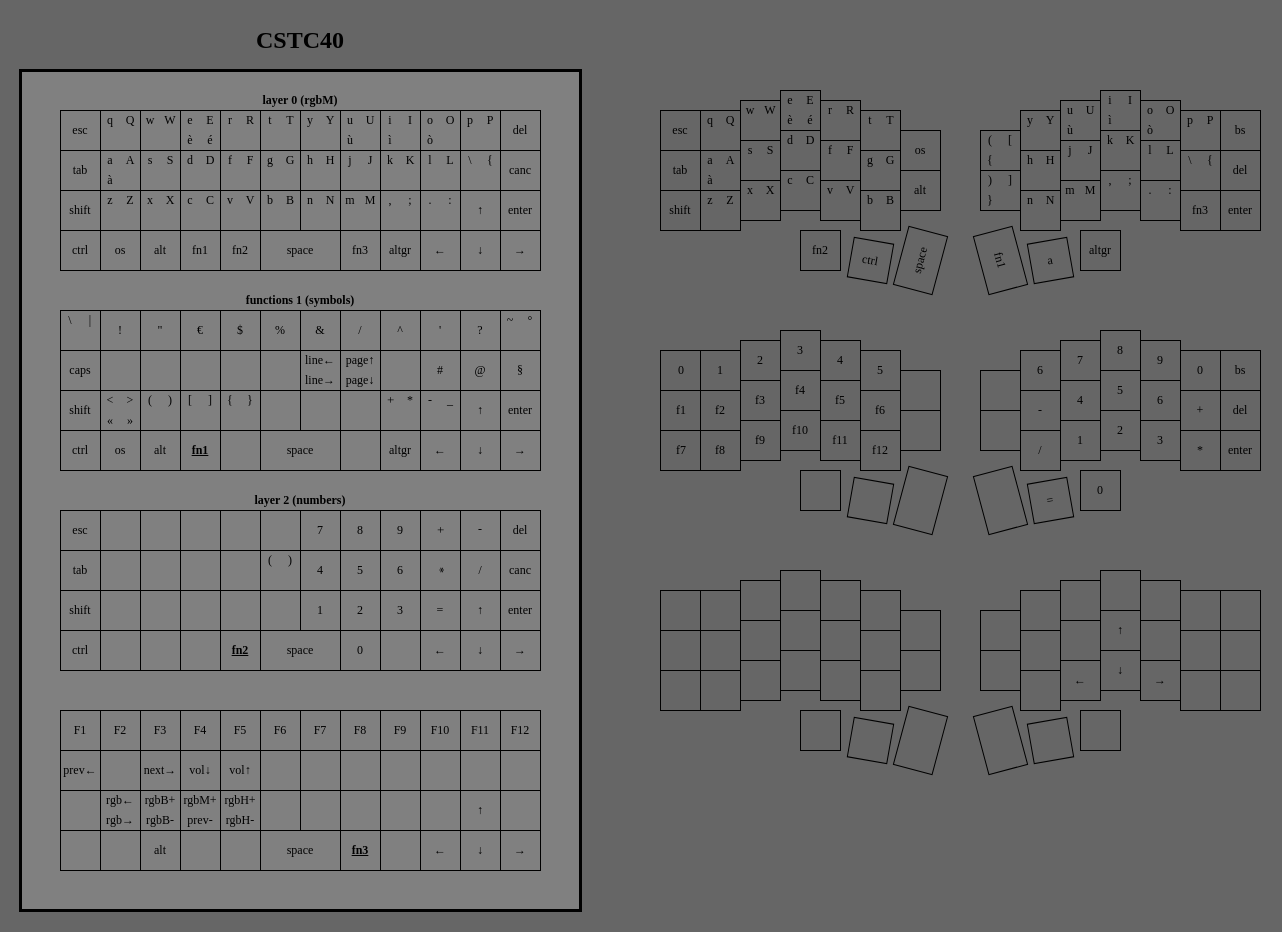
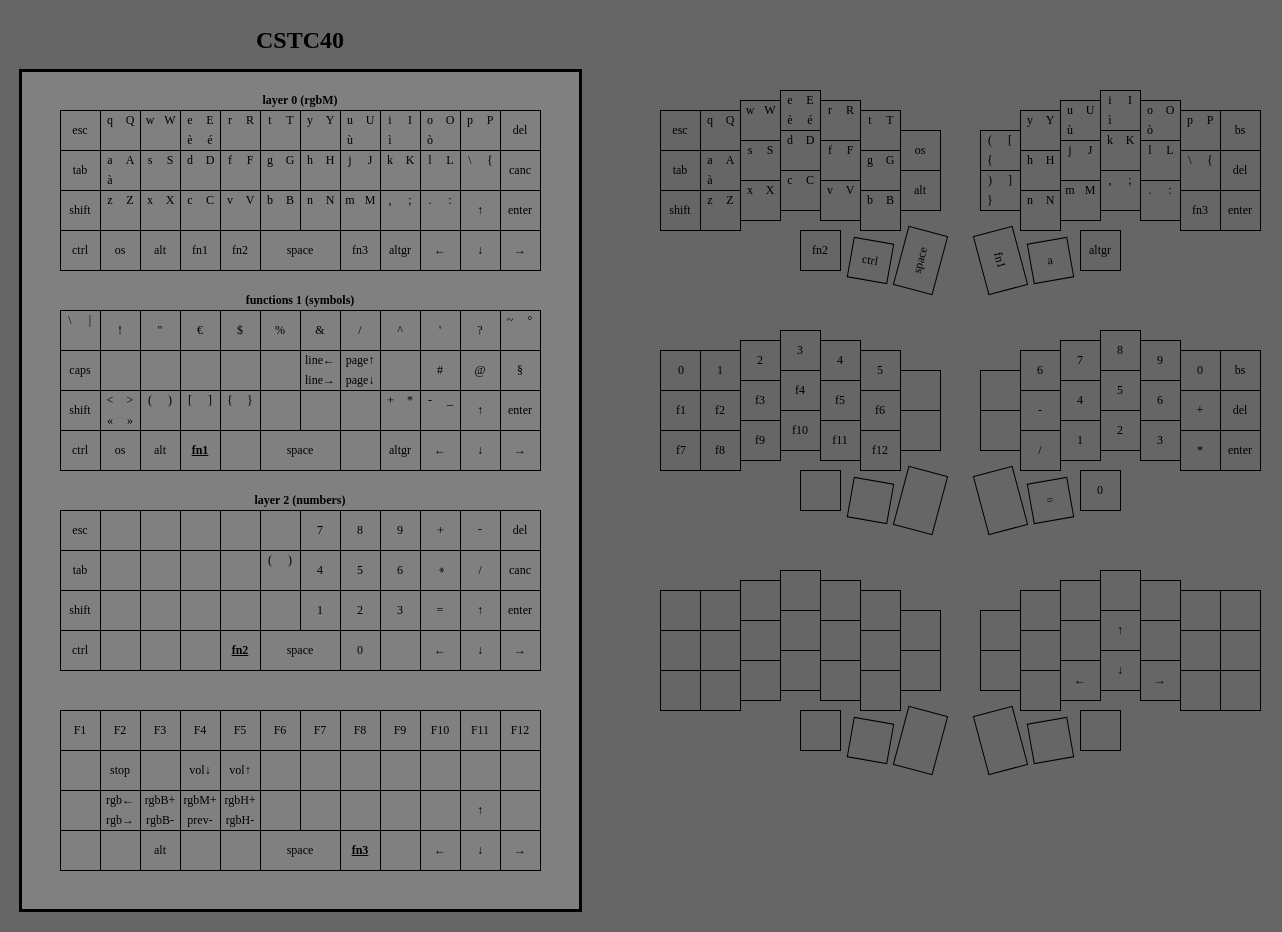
(81, 771) -> none
none -> (121, 771)
(161, 771) -> none
